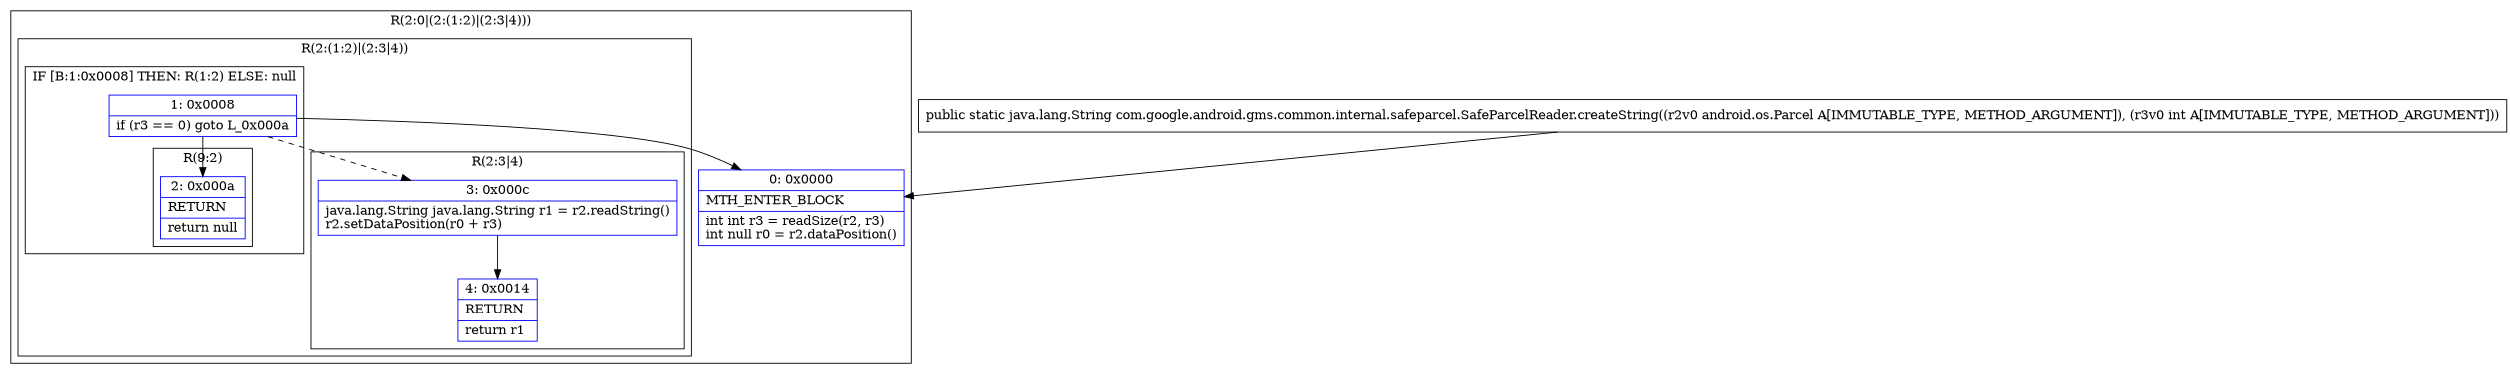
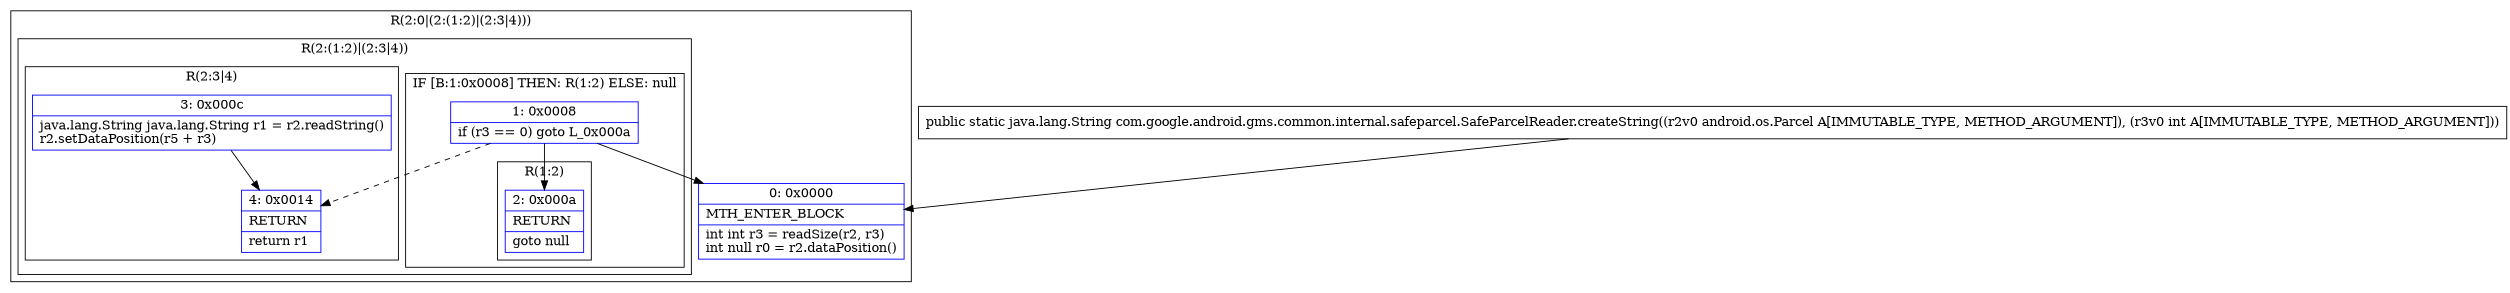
(338, 158) -> (414, 172)
(203, 159) -> (544, 172)
(414, 224) -> (128, 139)
(203, 228) -> (541, 242)
